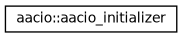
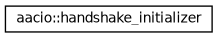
(91, 19) -> (109, 19)
